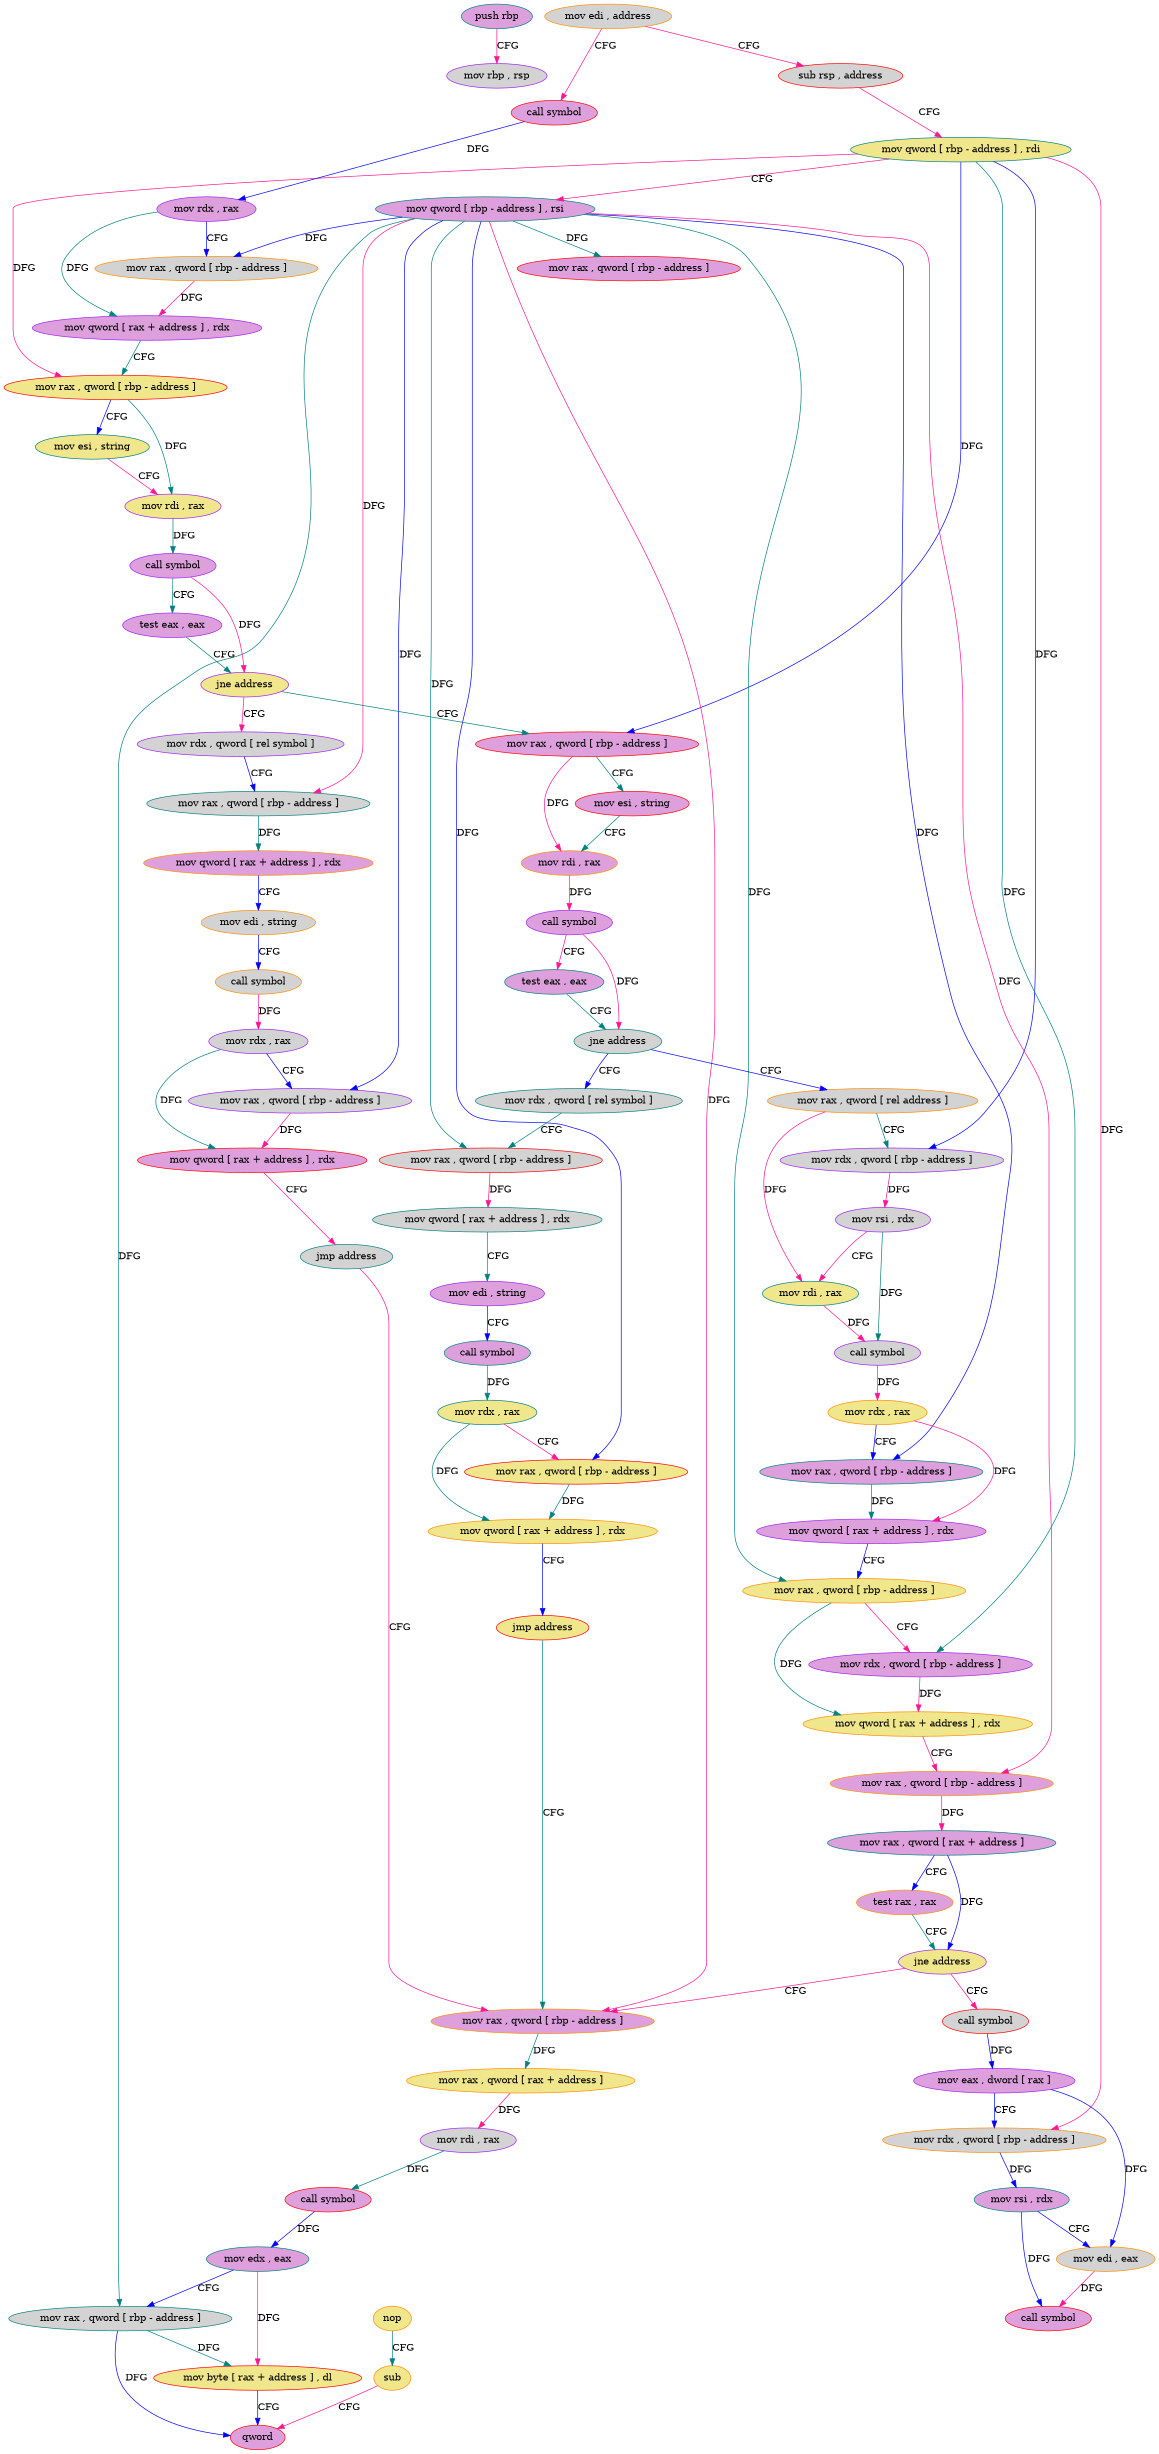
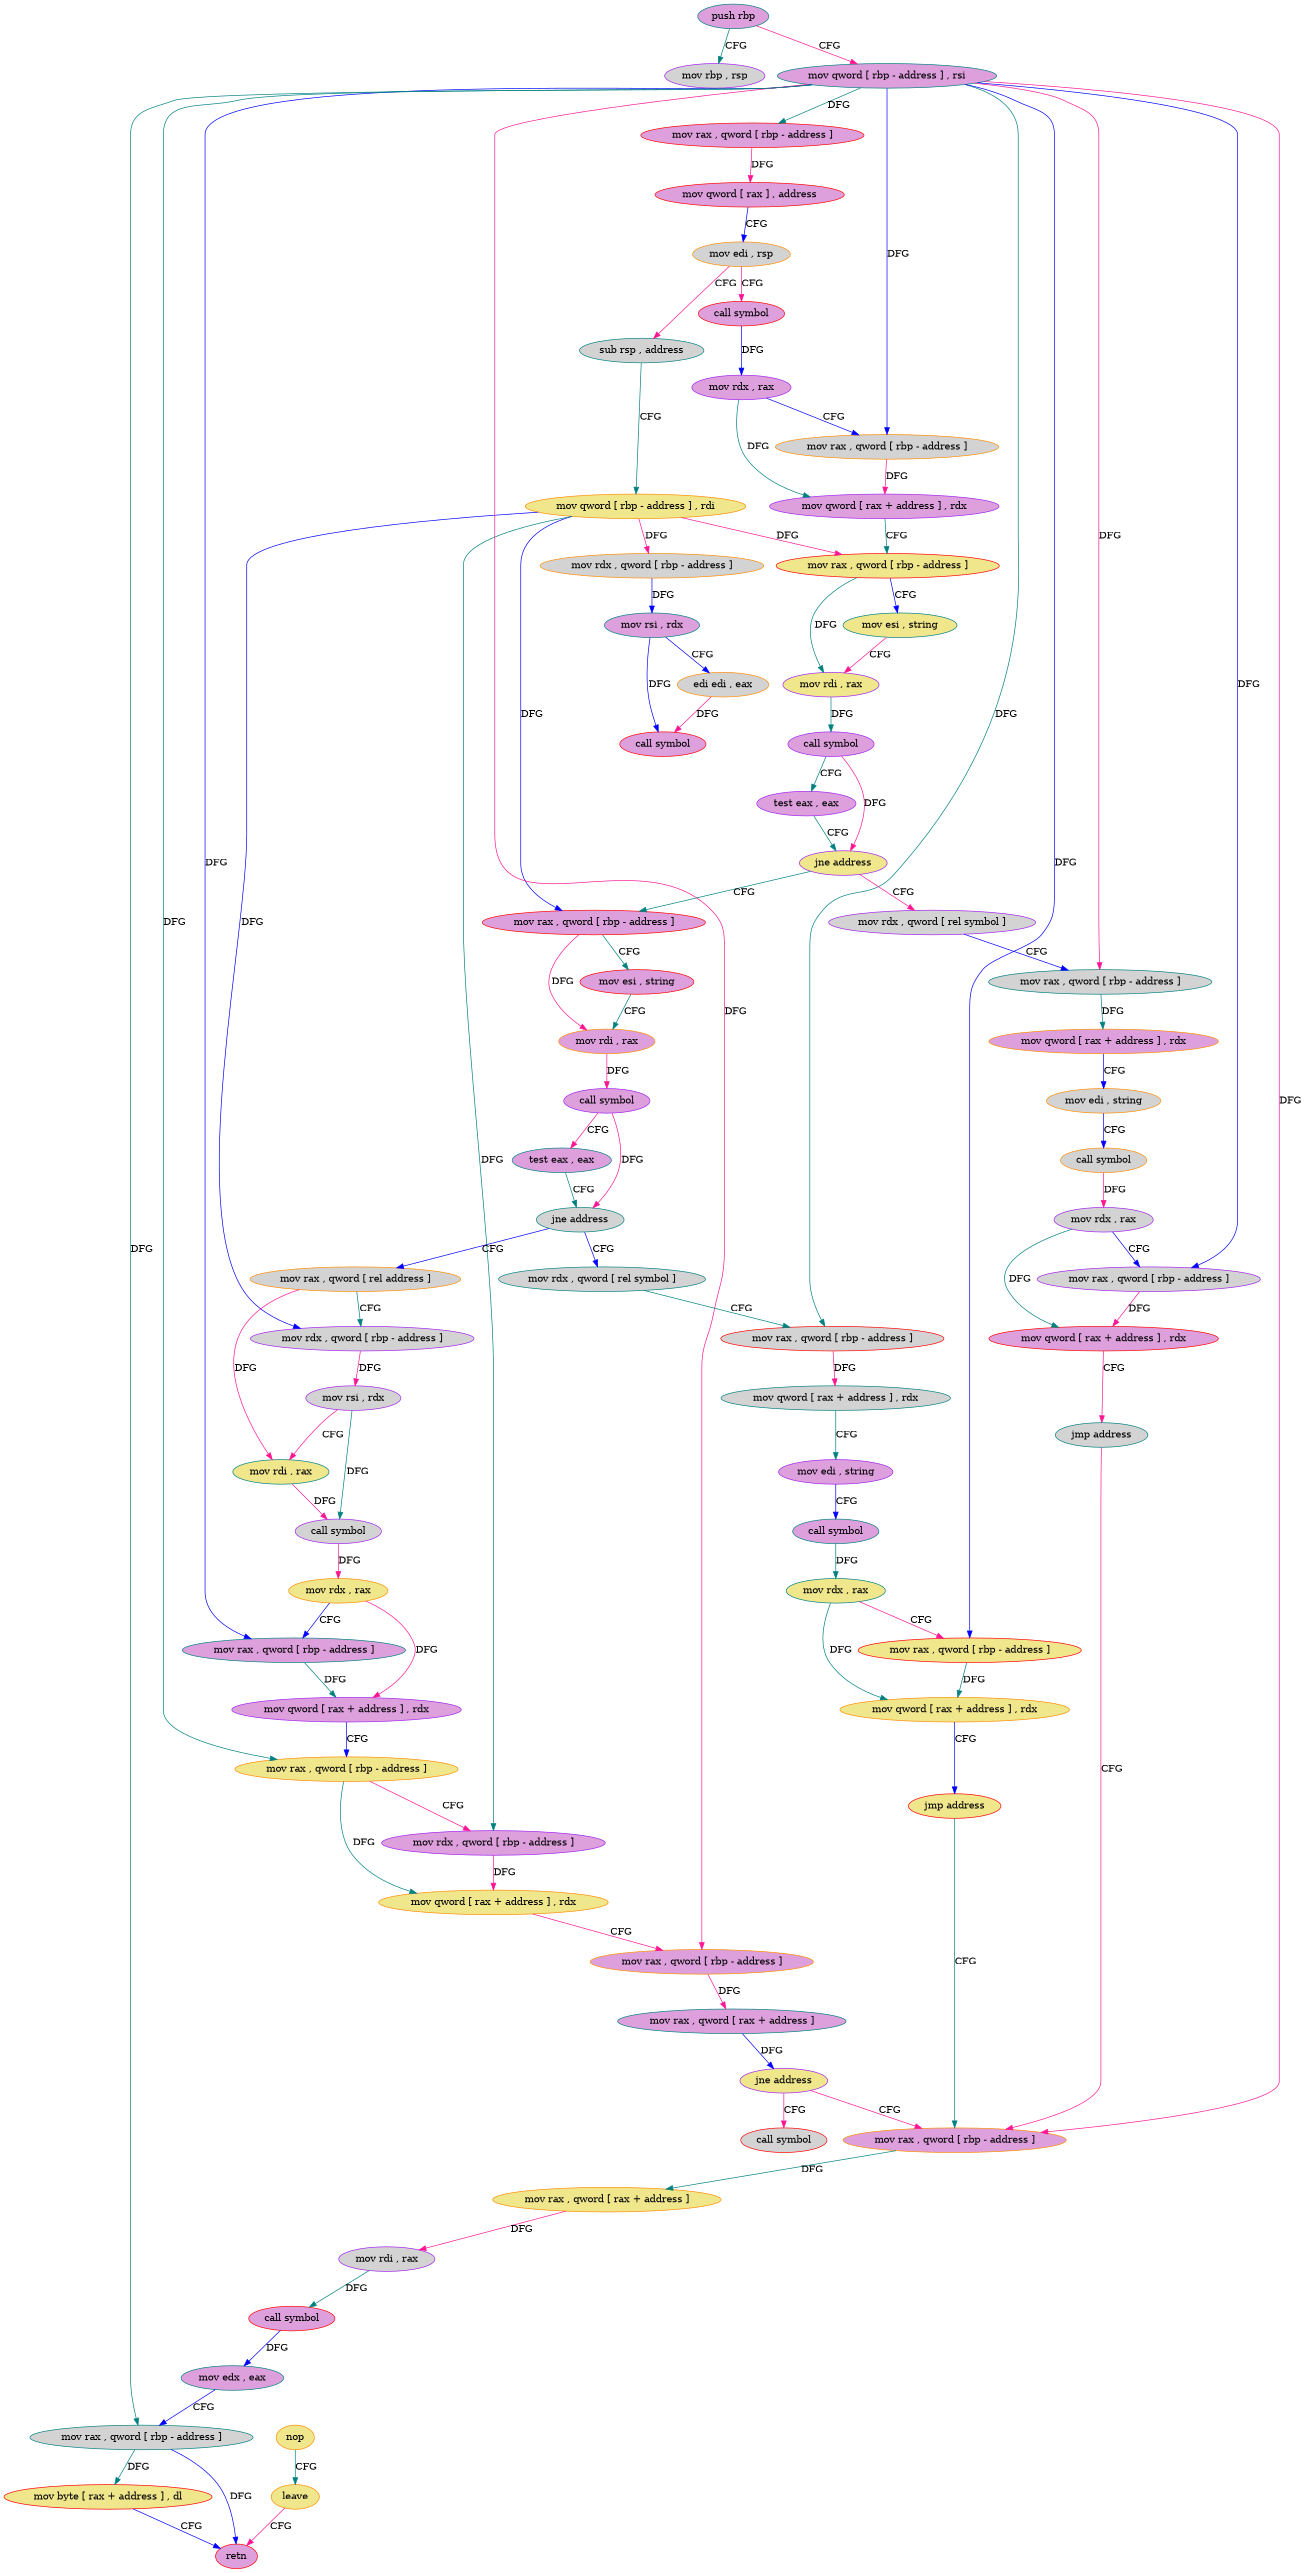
(608, 16) -> (741, 254)
(497, 43) -> (725, 43)
(841, 76) -> (642, 351)
(897, 111) -> (639, 425)
(961, 150) -> (636, 506)
(726, 179) -> (804, 44)
none -> (750, 195)
(905, 1902) -> none
(994, 2081) -> none
(1106, 2259) -> (723, 685)
(258, 2315) -> none
(392, 2378) -> (295, 2497)
(258, 2437) -> (236, 2556)
